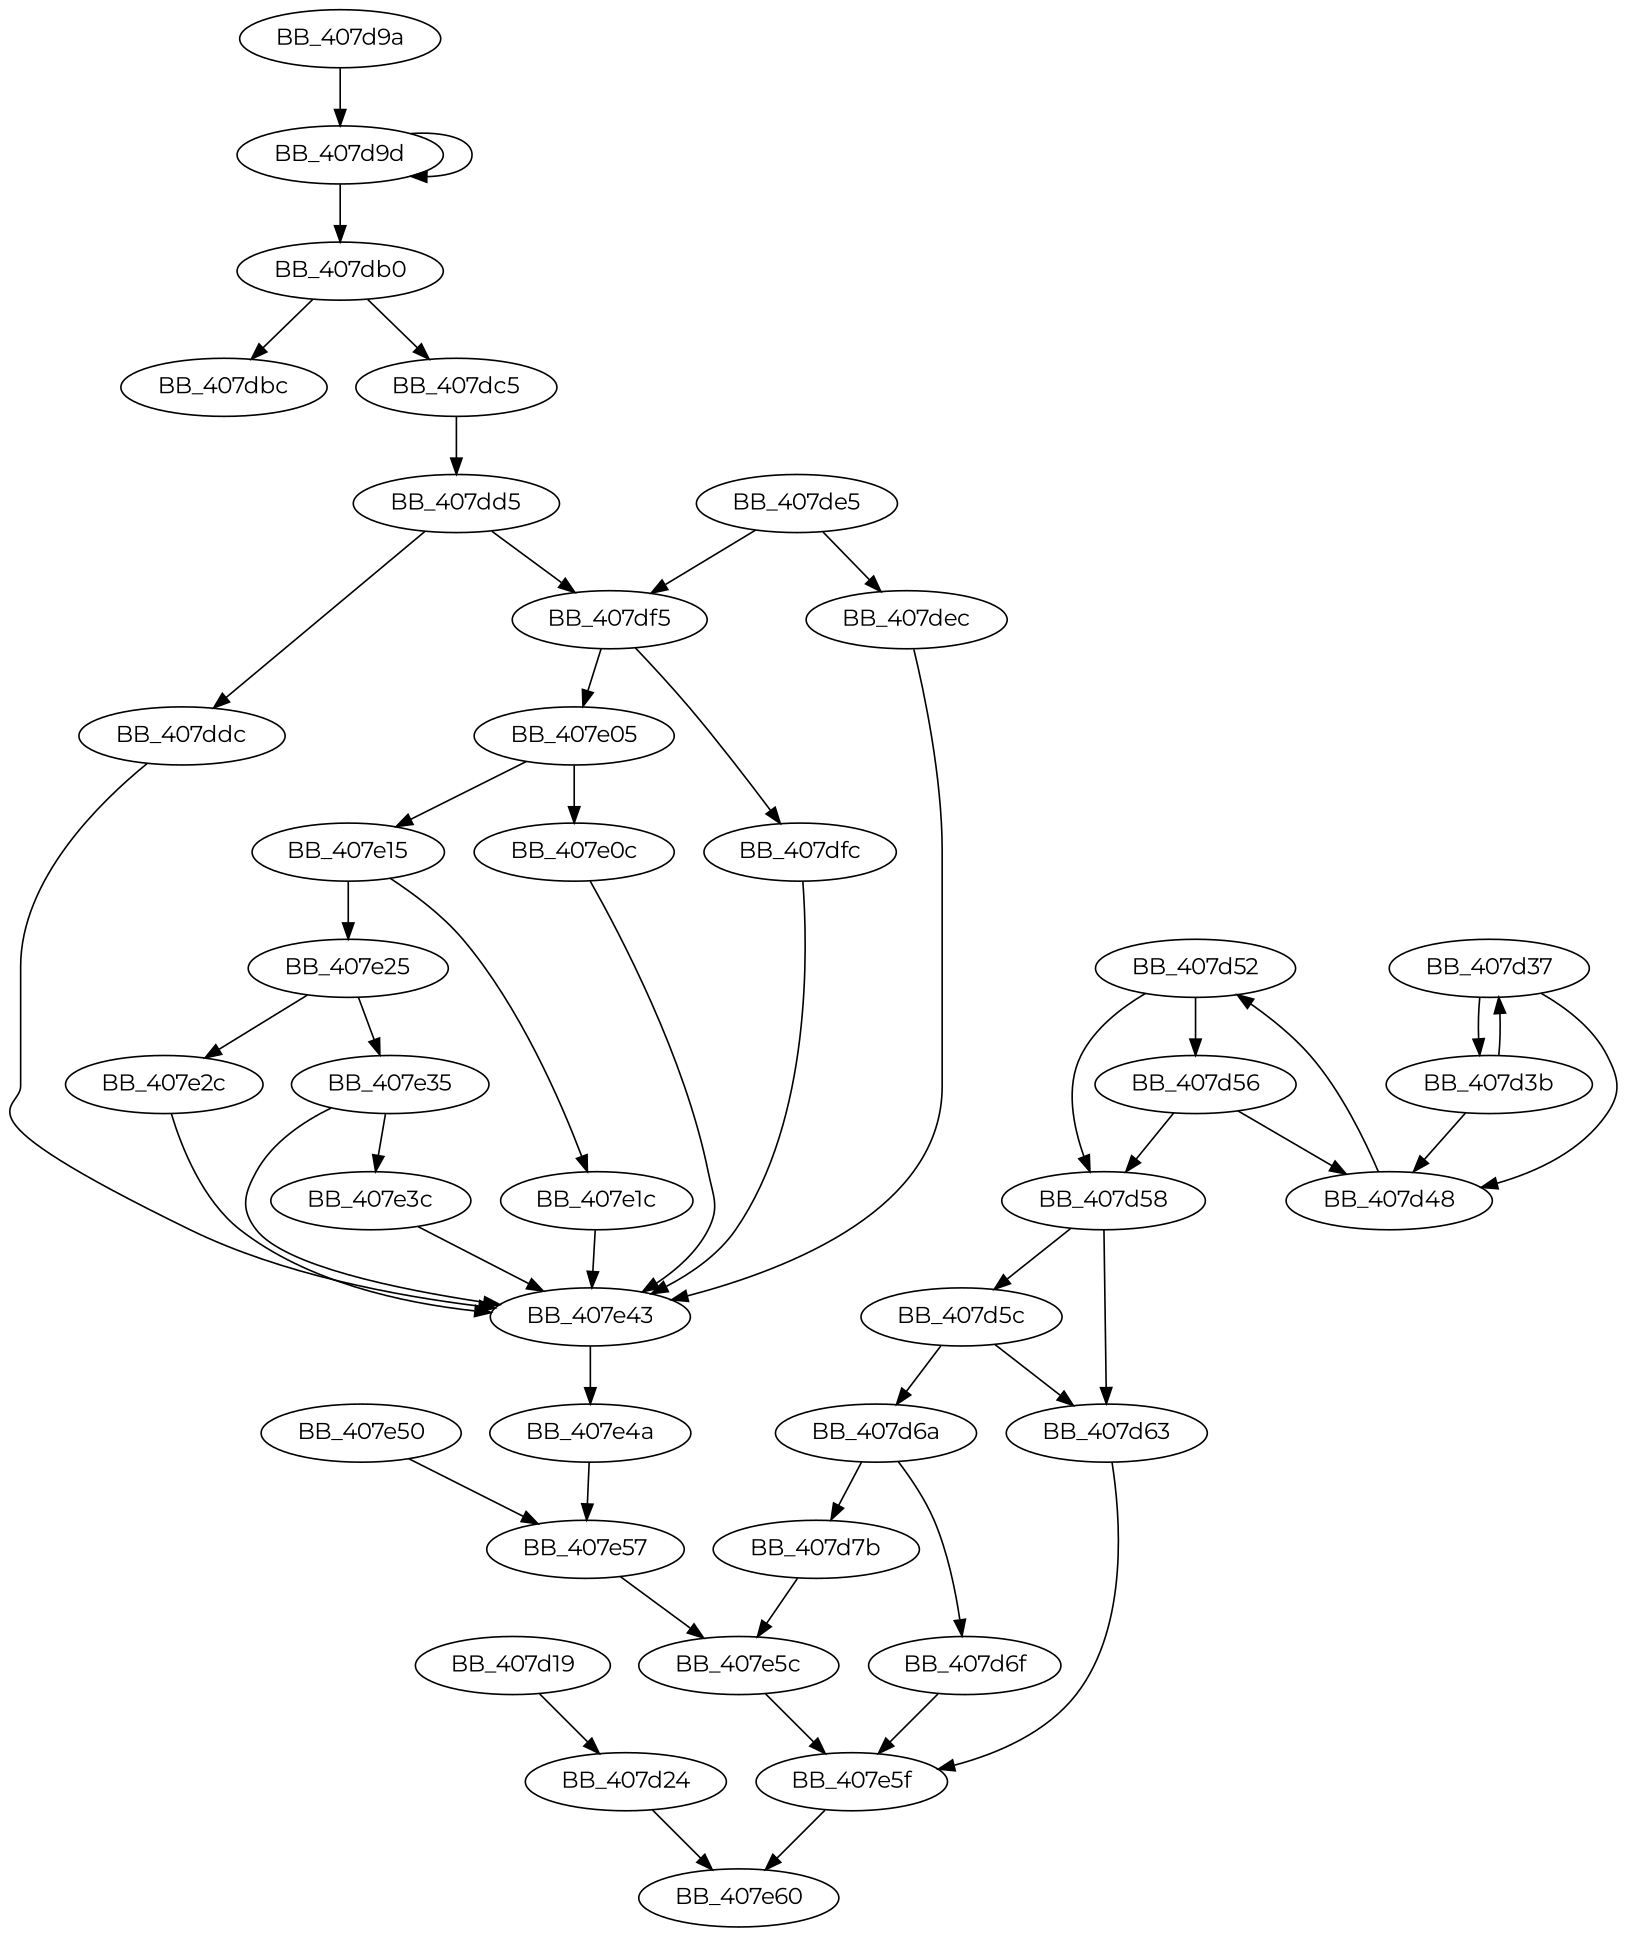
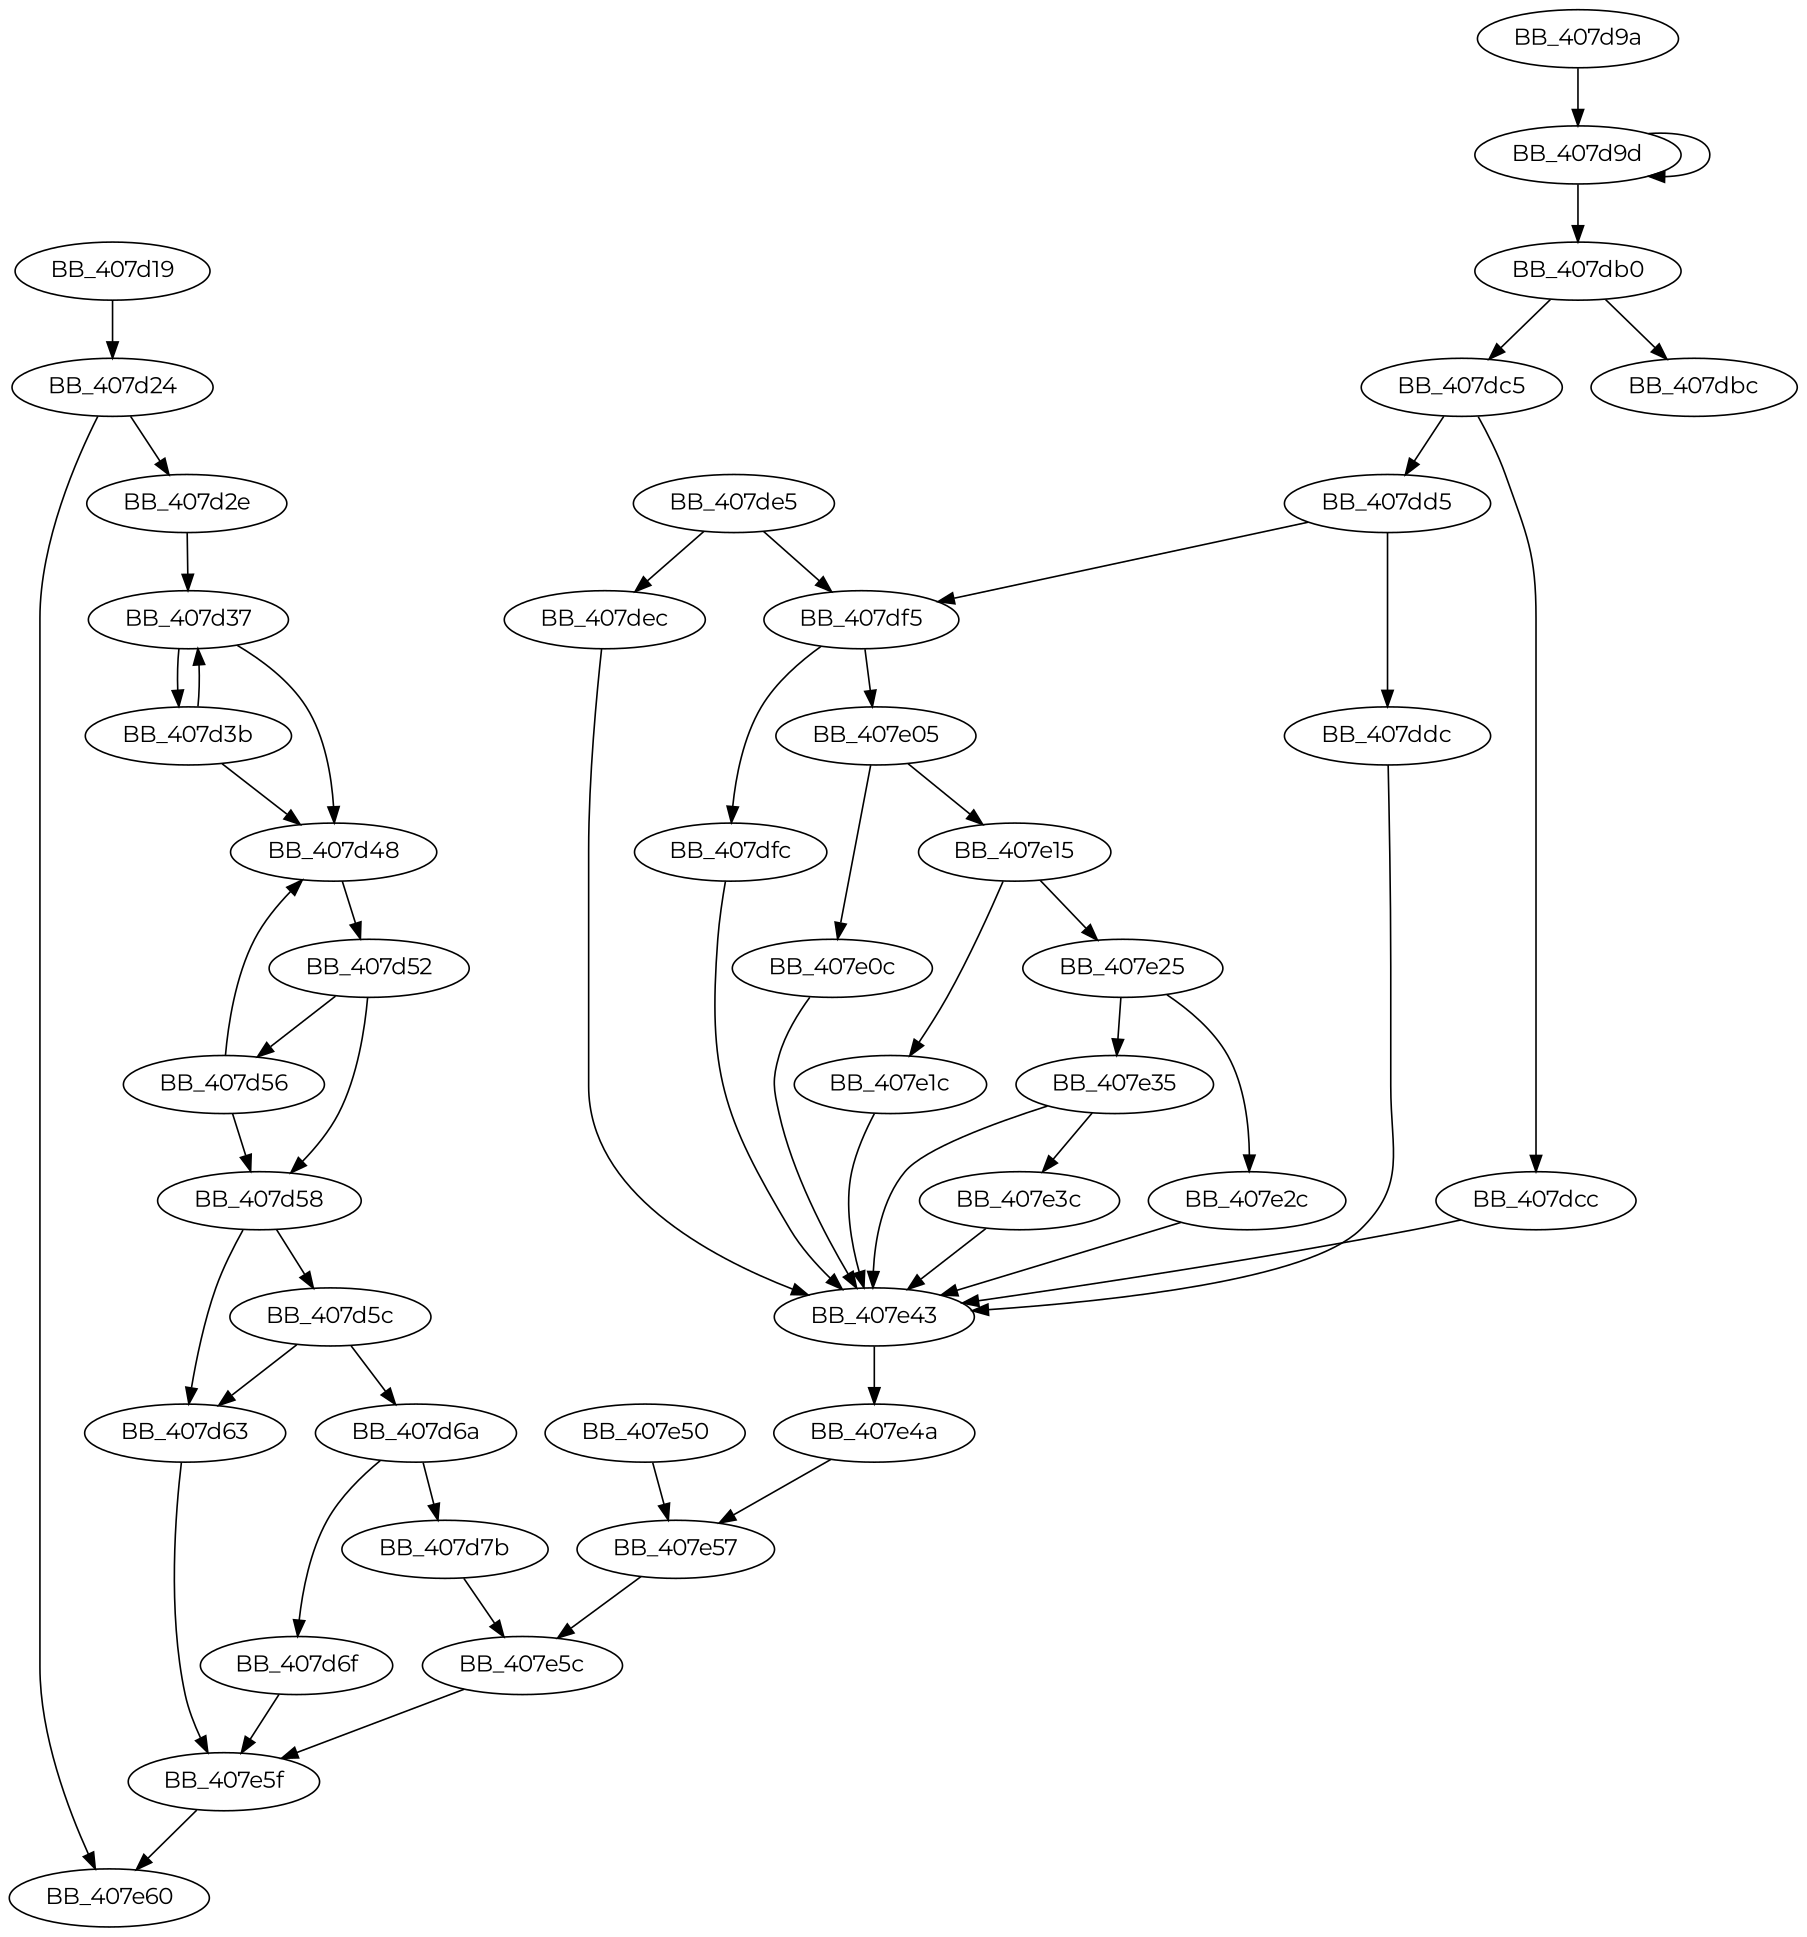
none -> (187, 504)
none -> (1536, 1201)
